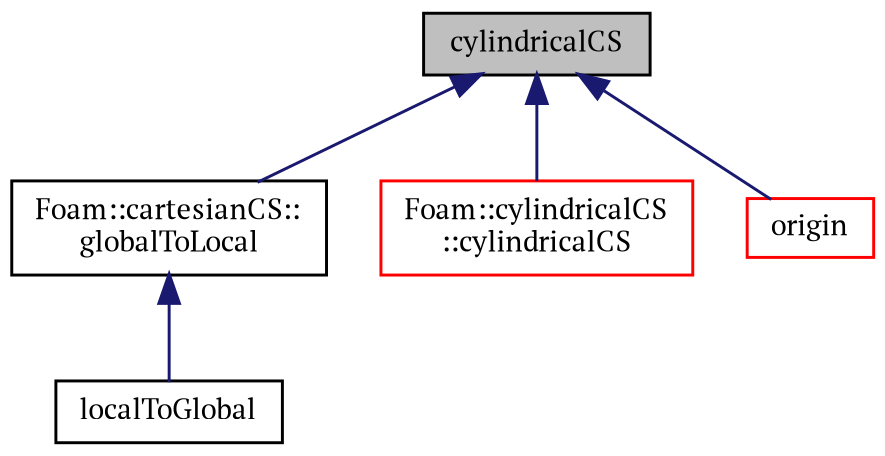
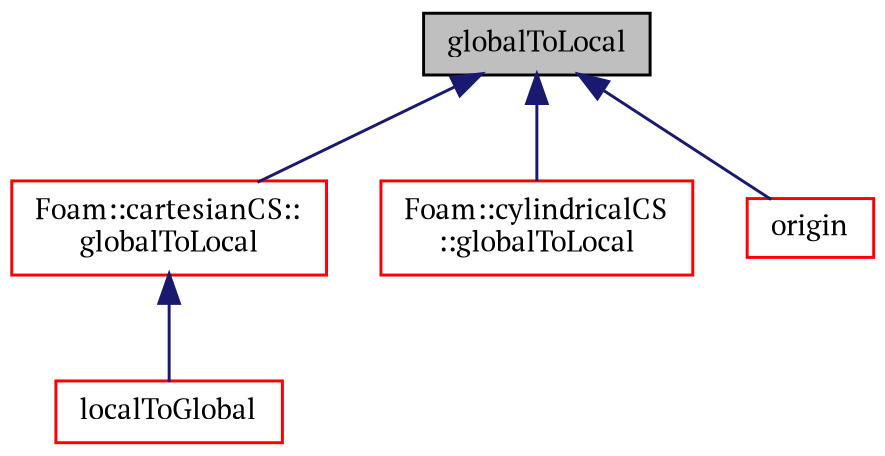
(537, 44) -> (537, 44)
(169, 228) -> (169, 228)
(537, 228) -> (537, 228)
(169, 412) -> (169, 412)
